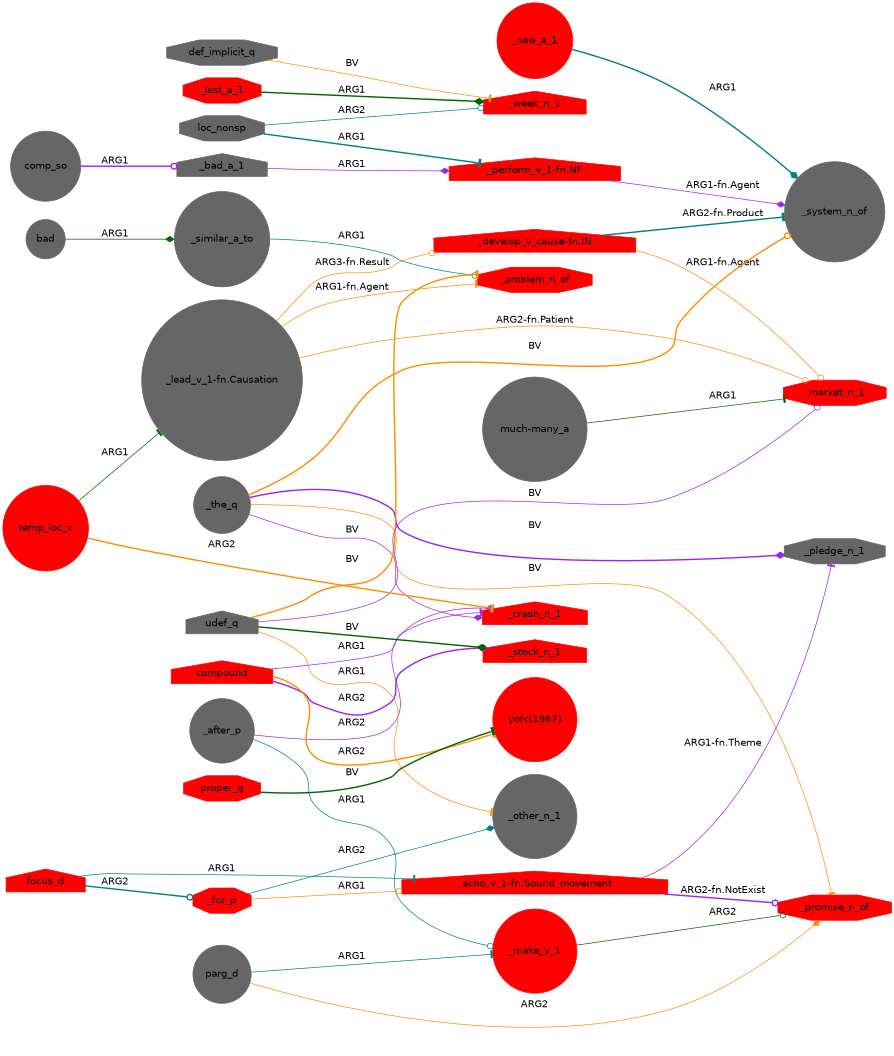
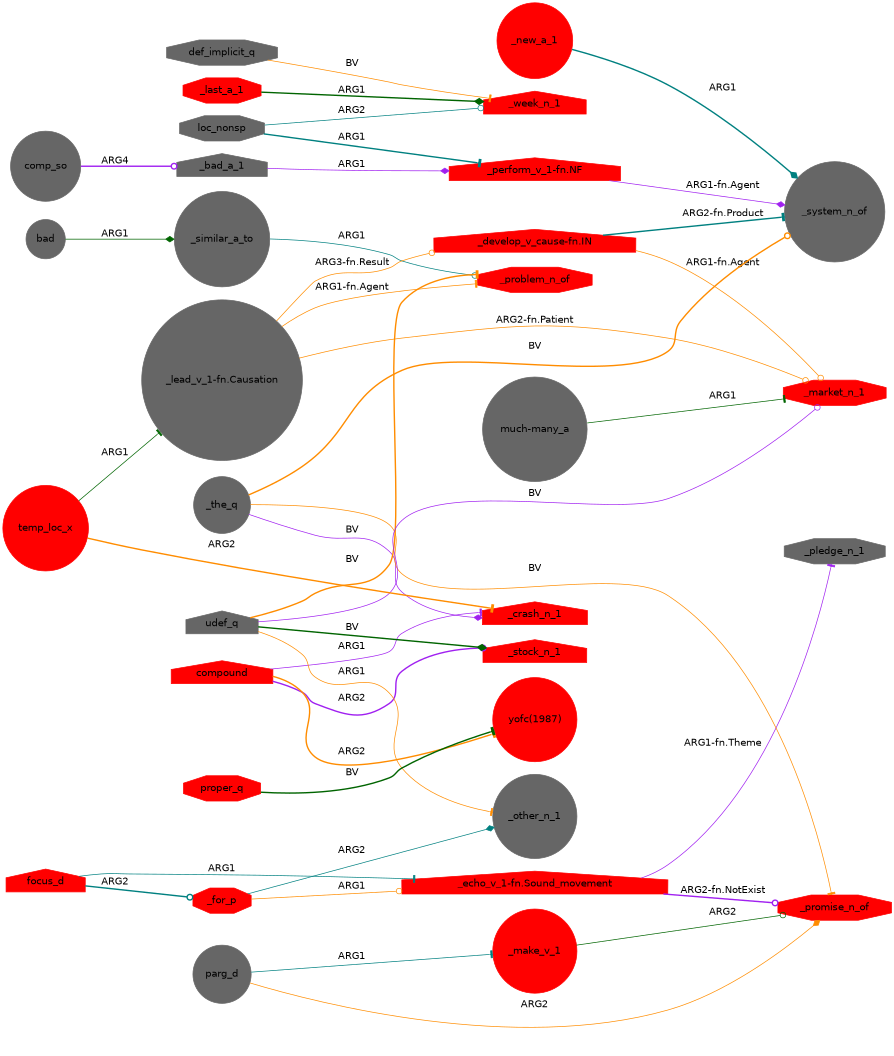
(115, 161) -> (115, 161)
(502, 555) -> none
(222, 731) -> none
